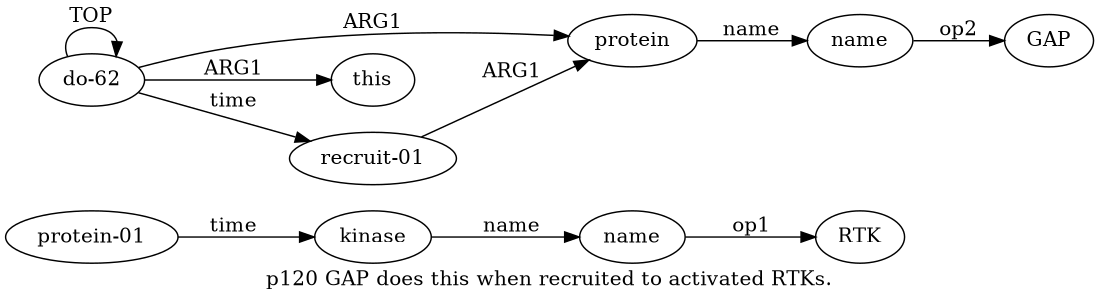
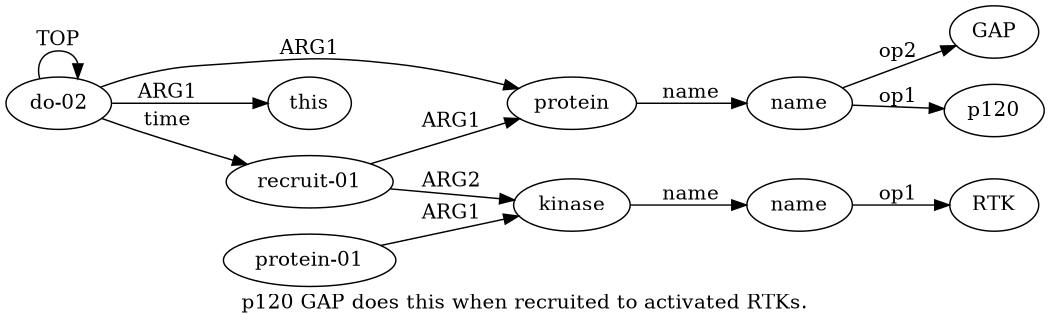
(92, 80) -> (59, 103)
none -> (994, 111)
none -> (445, 194)
(234, 226) -> (452, 213)
